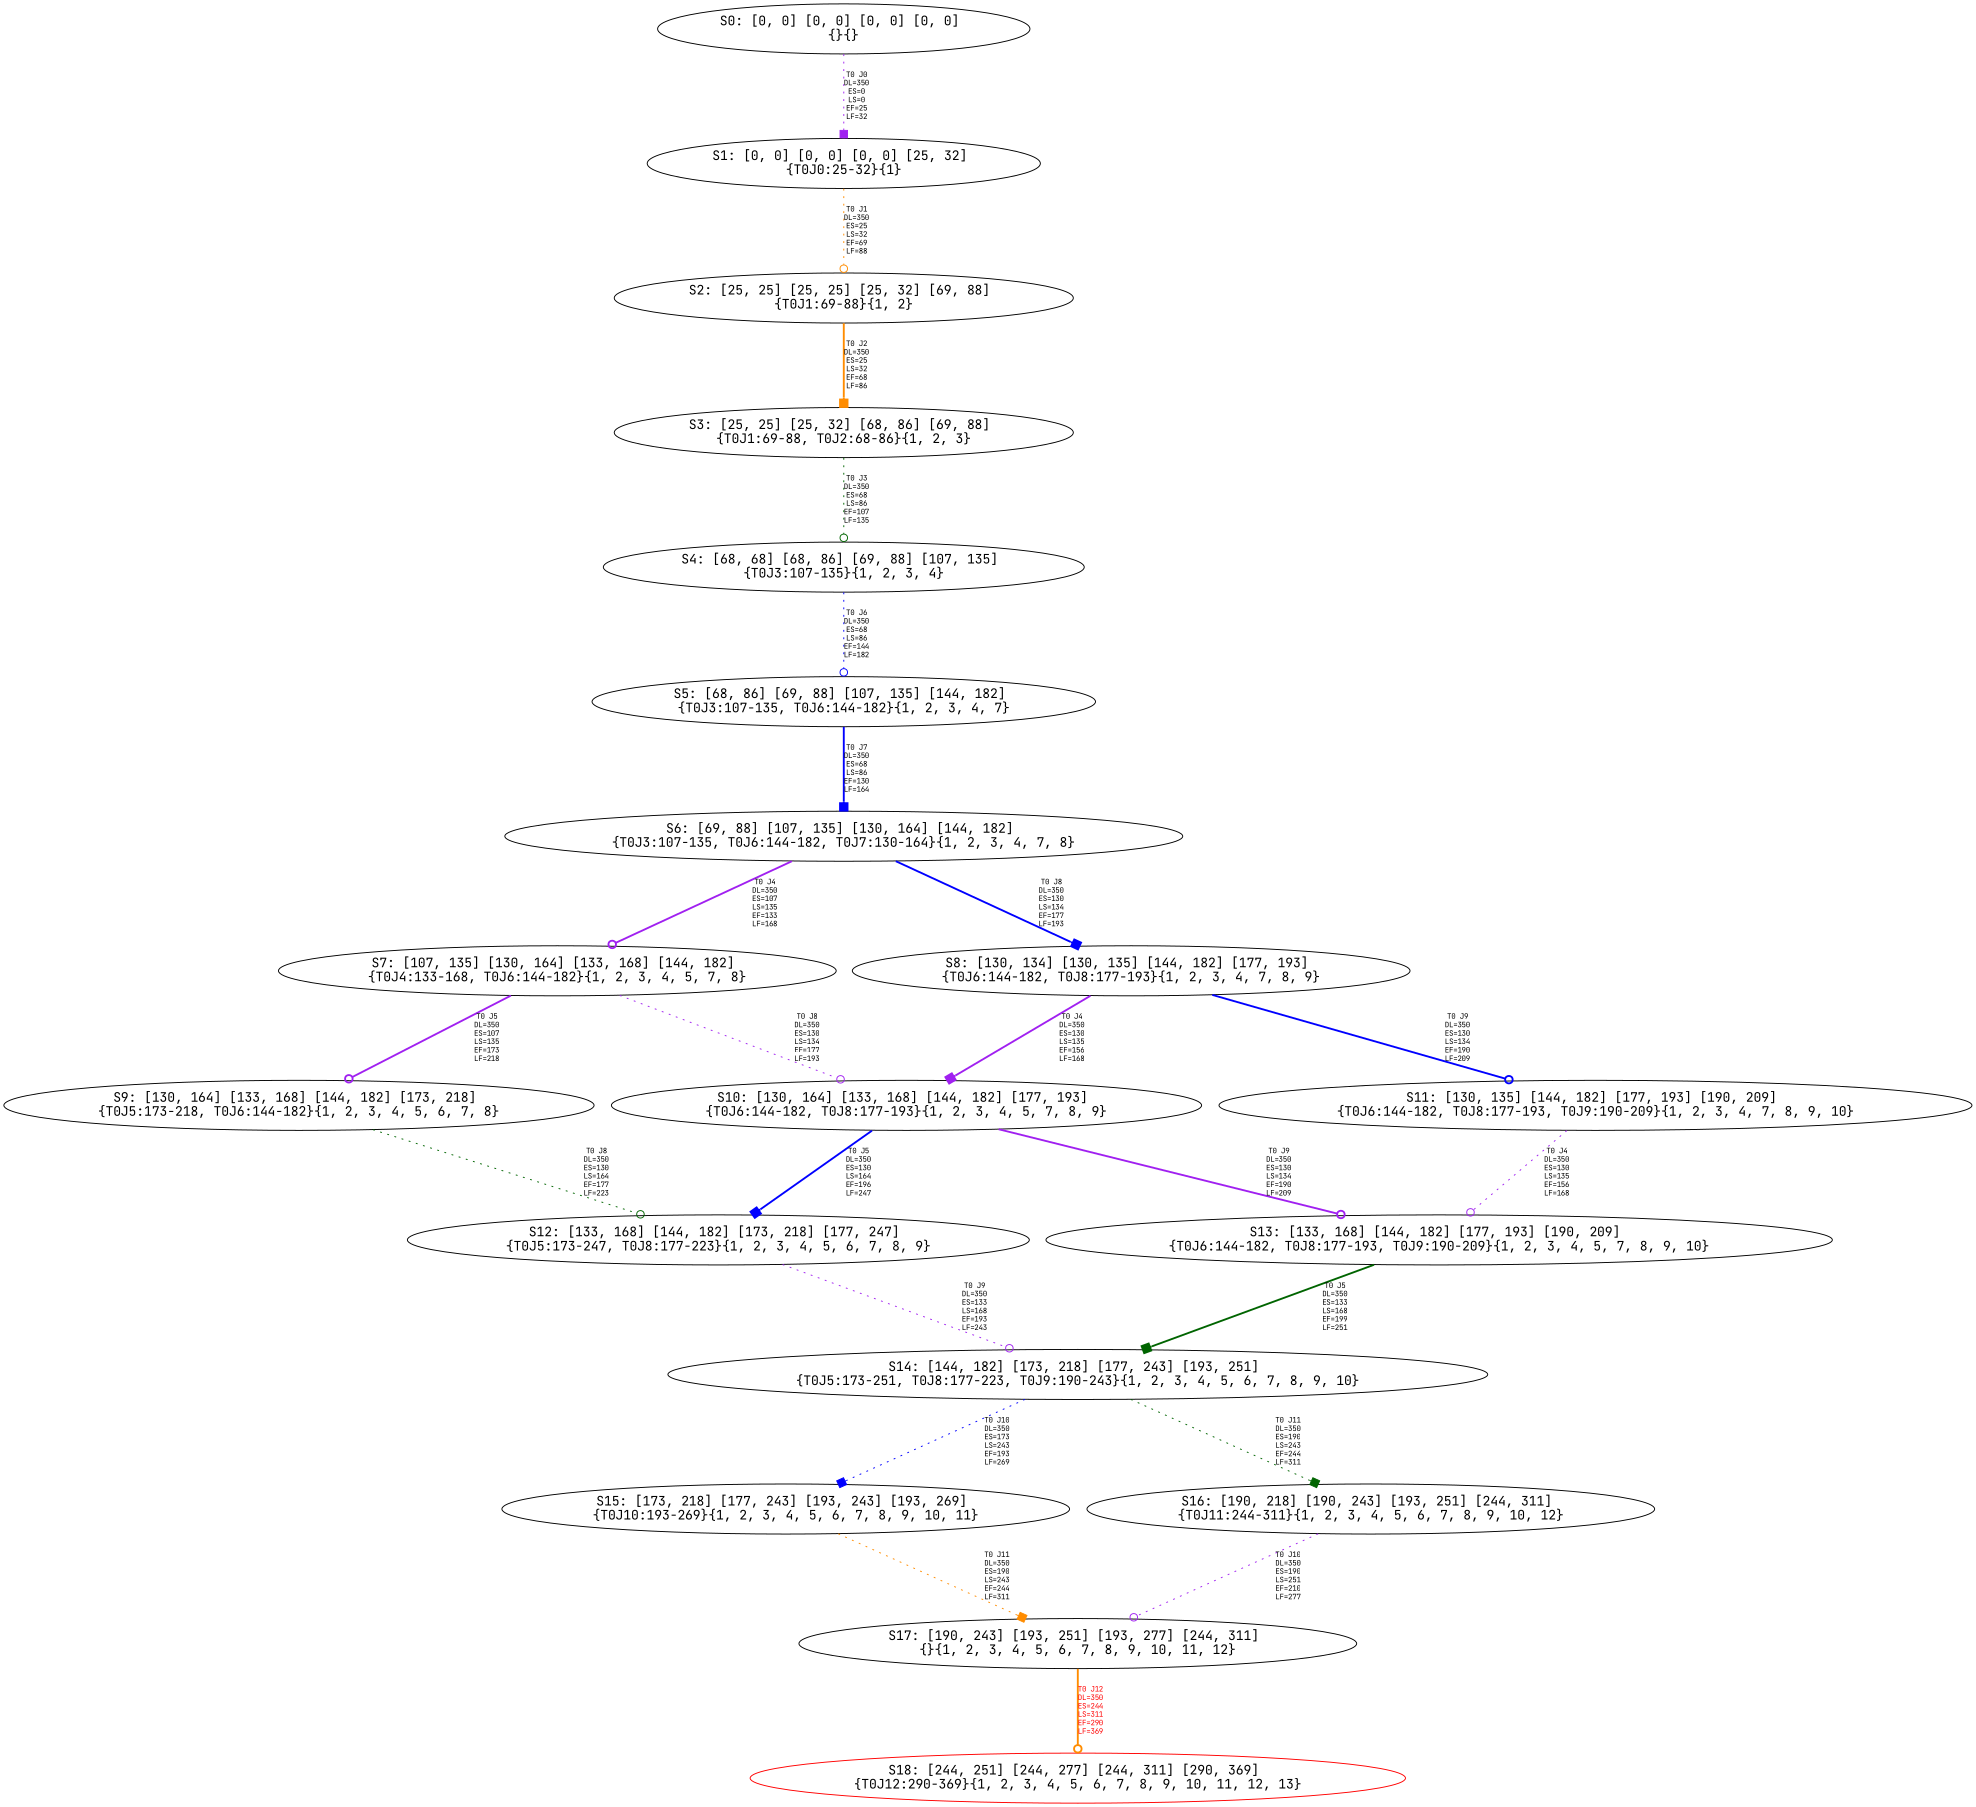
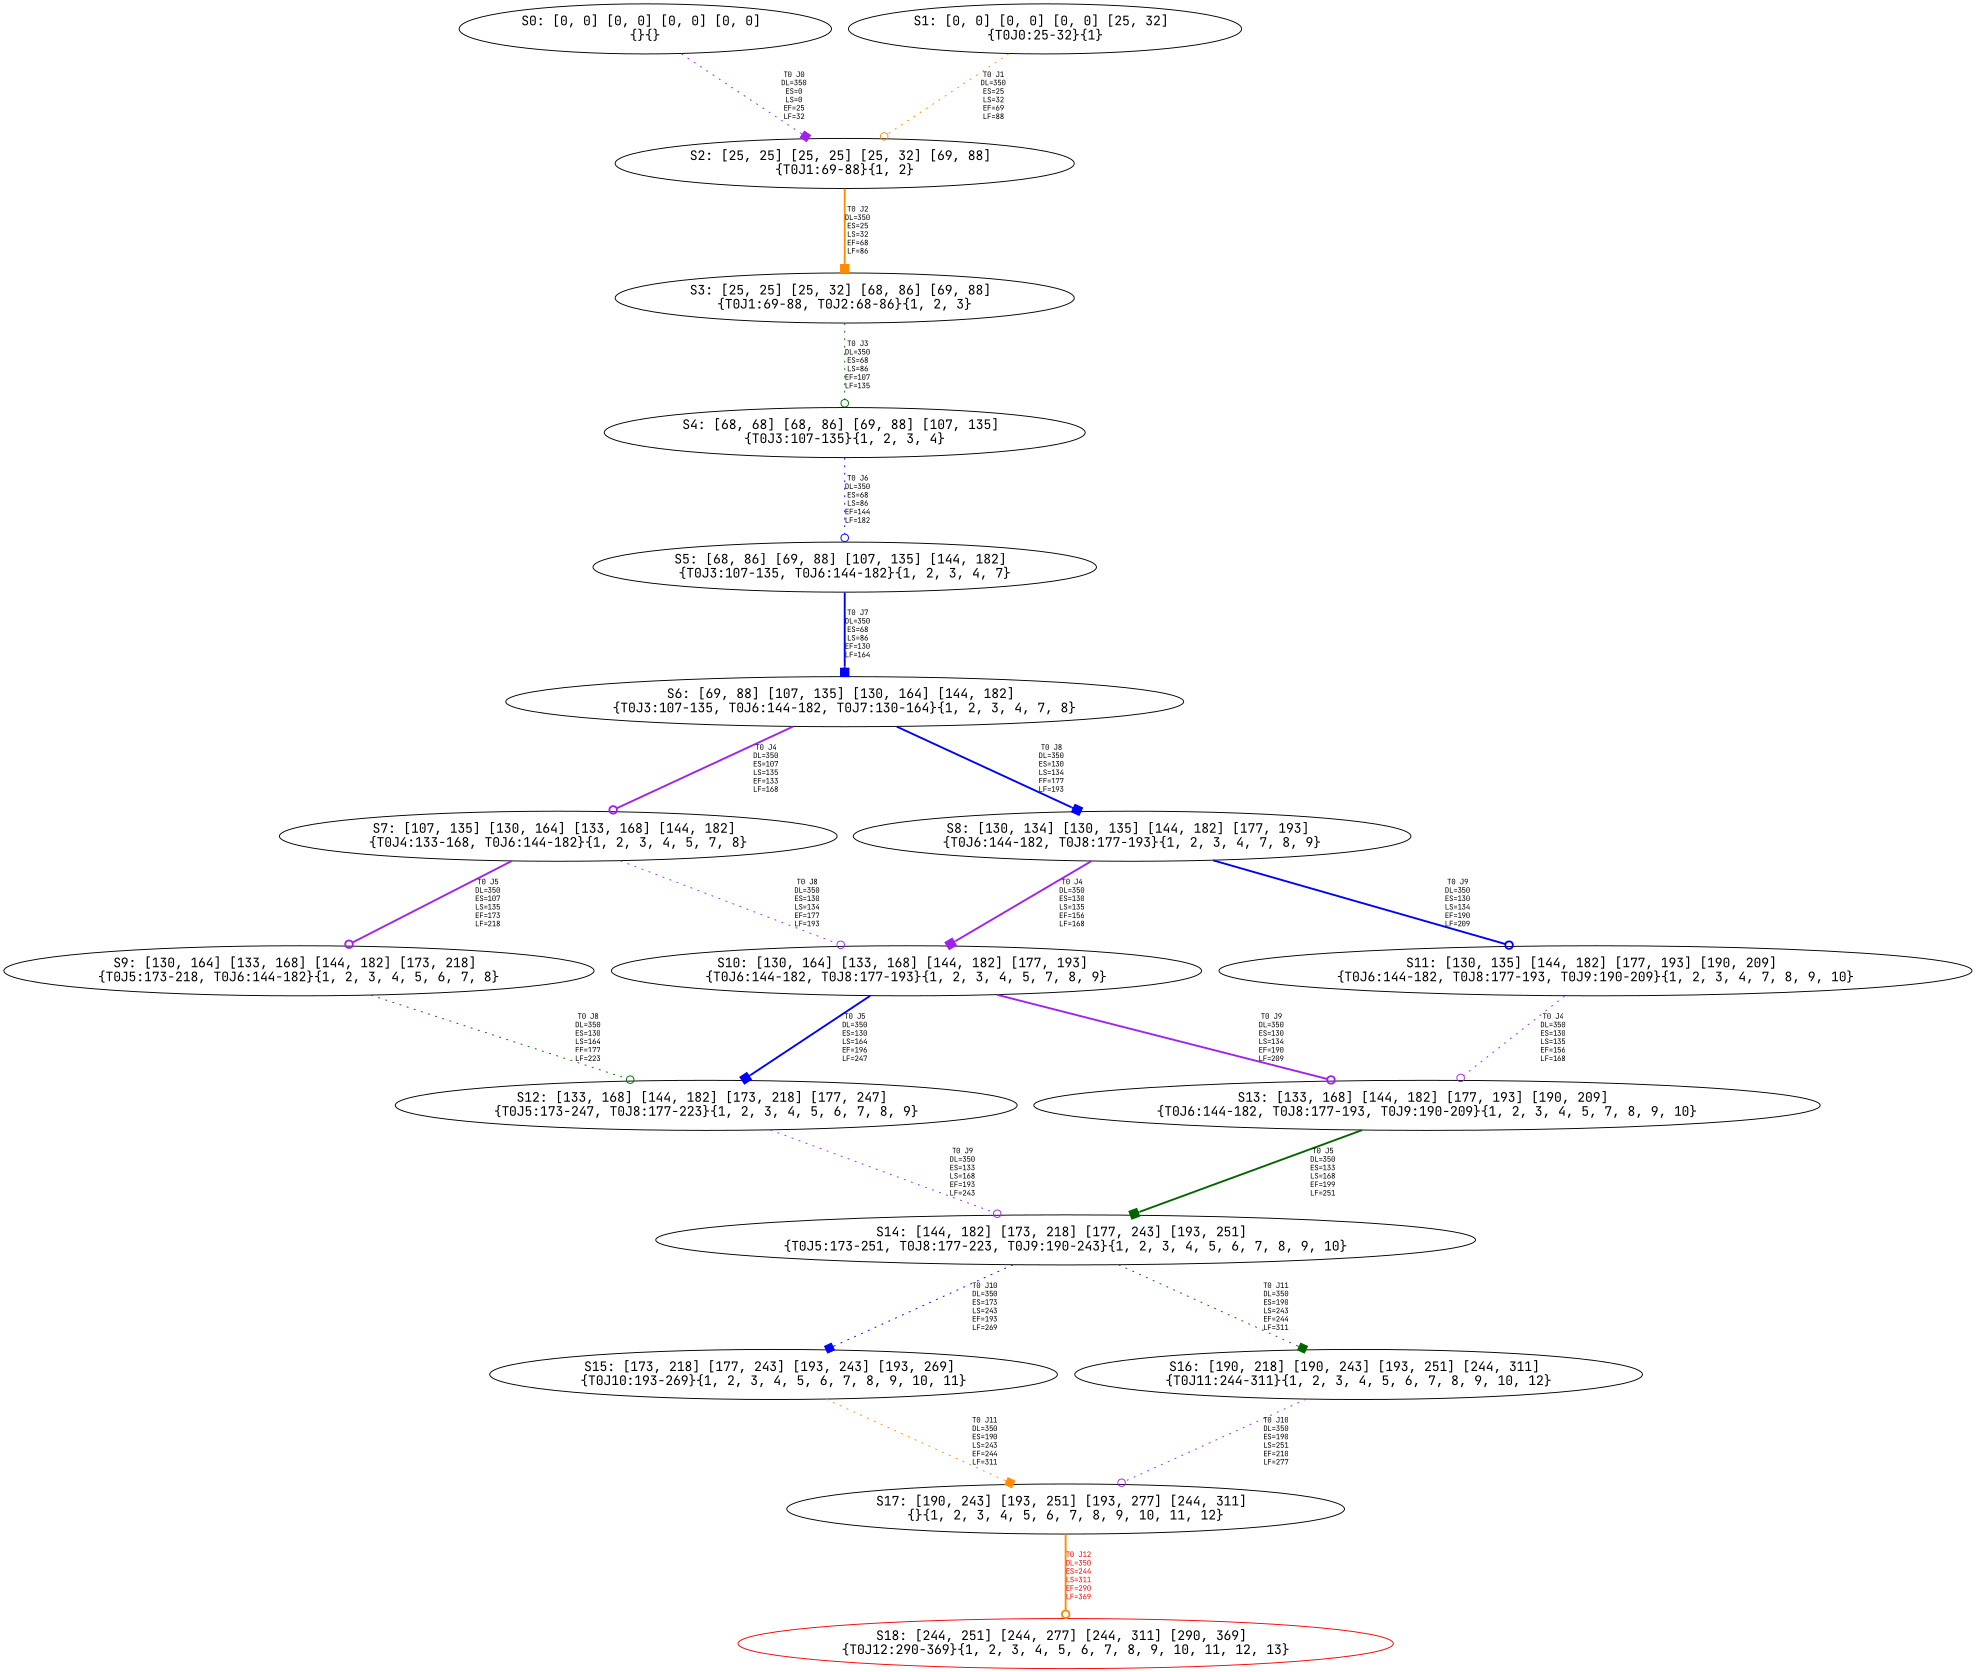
(844, 91) -> (741, 94)
